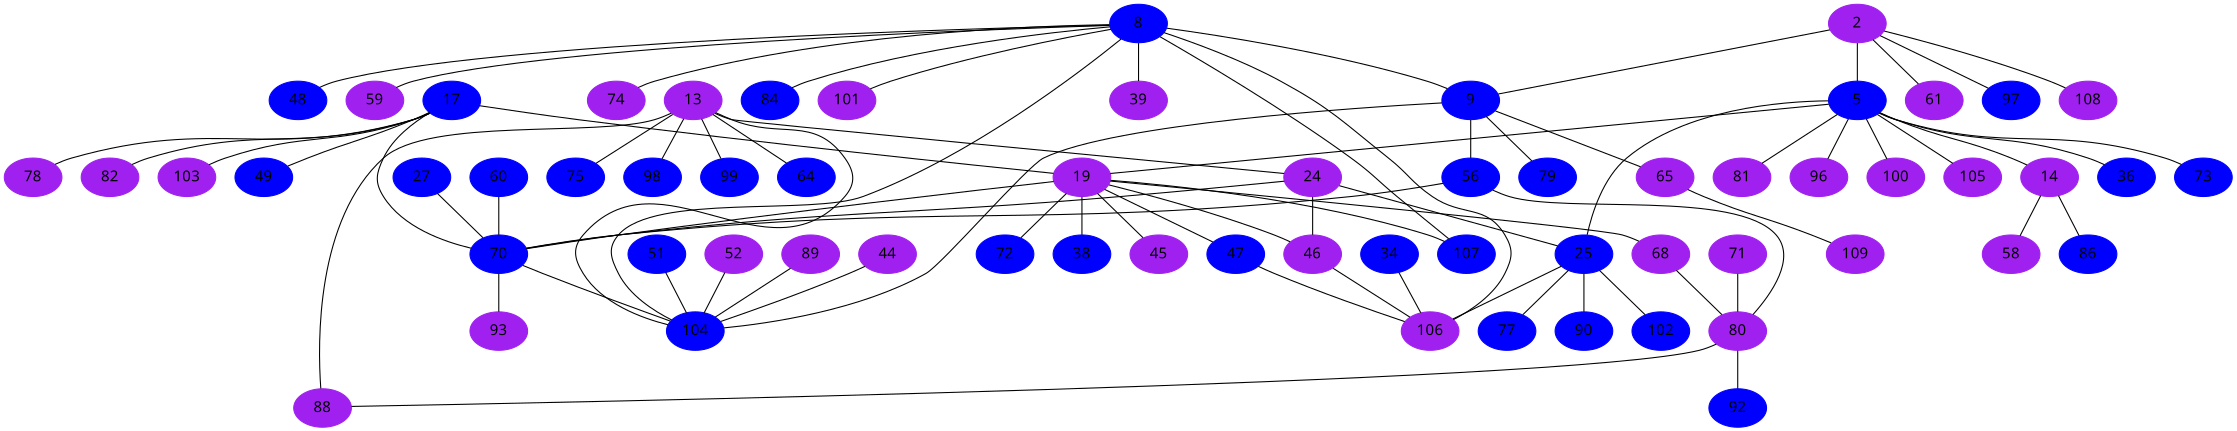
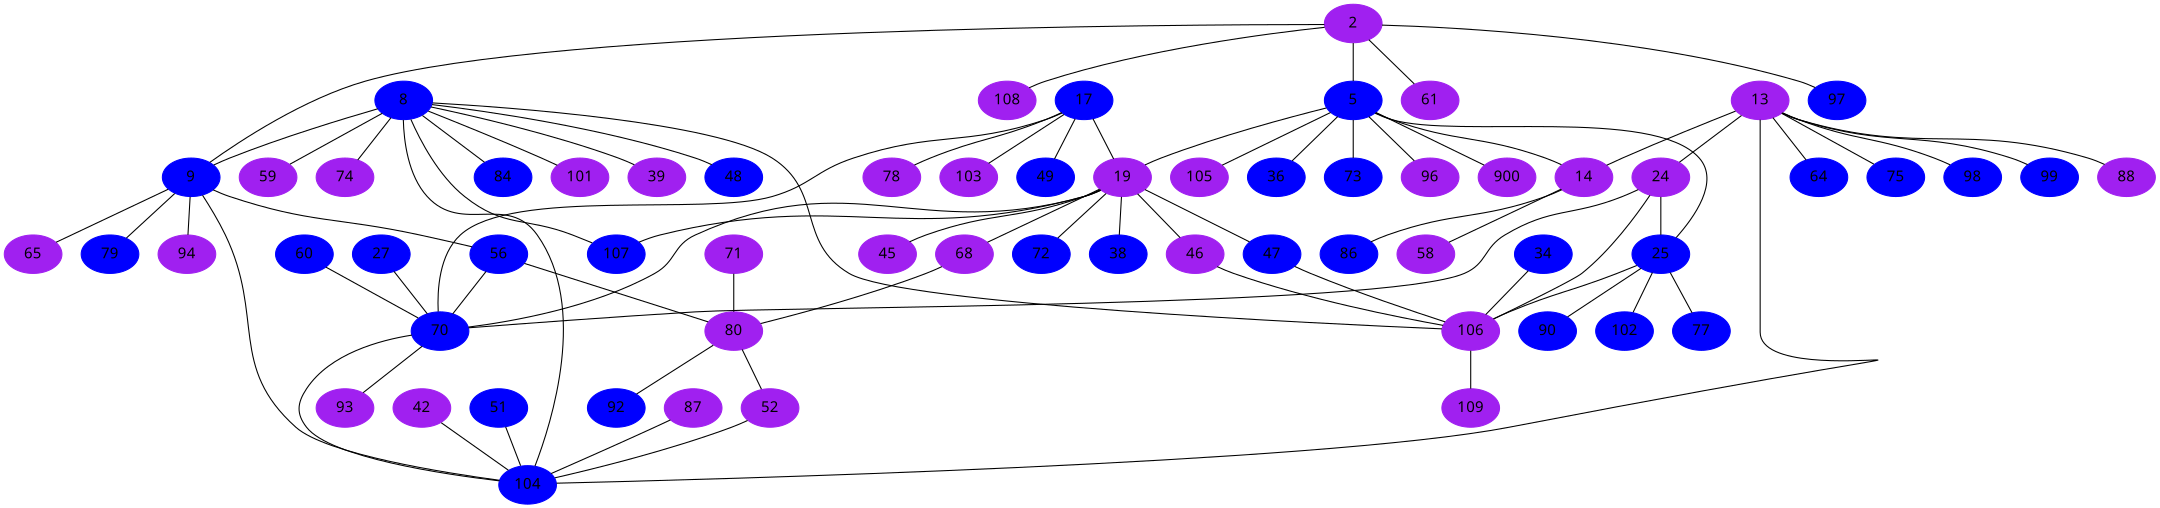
none -> (1677, 135)
(110, 177) -> none
(1742, 177) -> none
(1896, 177) -> (1507, 177)
(1313, 216) -> (1584, 272)
(1763, 218) -> (1471, 370)
none -> (187, 254)
(811, 254) -> (693, 408)
(888, 254) -> (422, 408)
(1035, 390) -> (752, 369)
